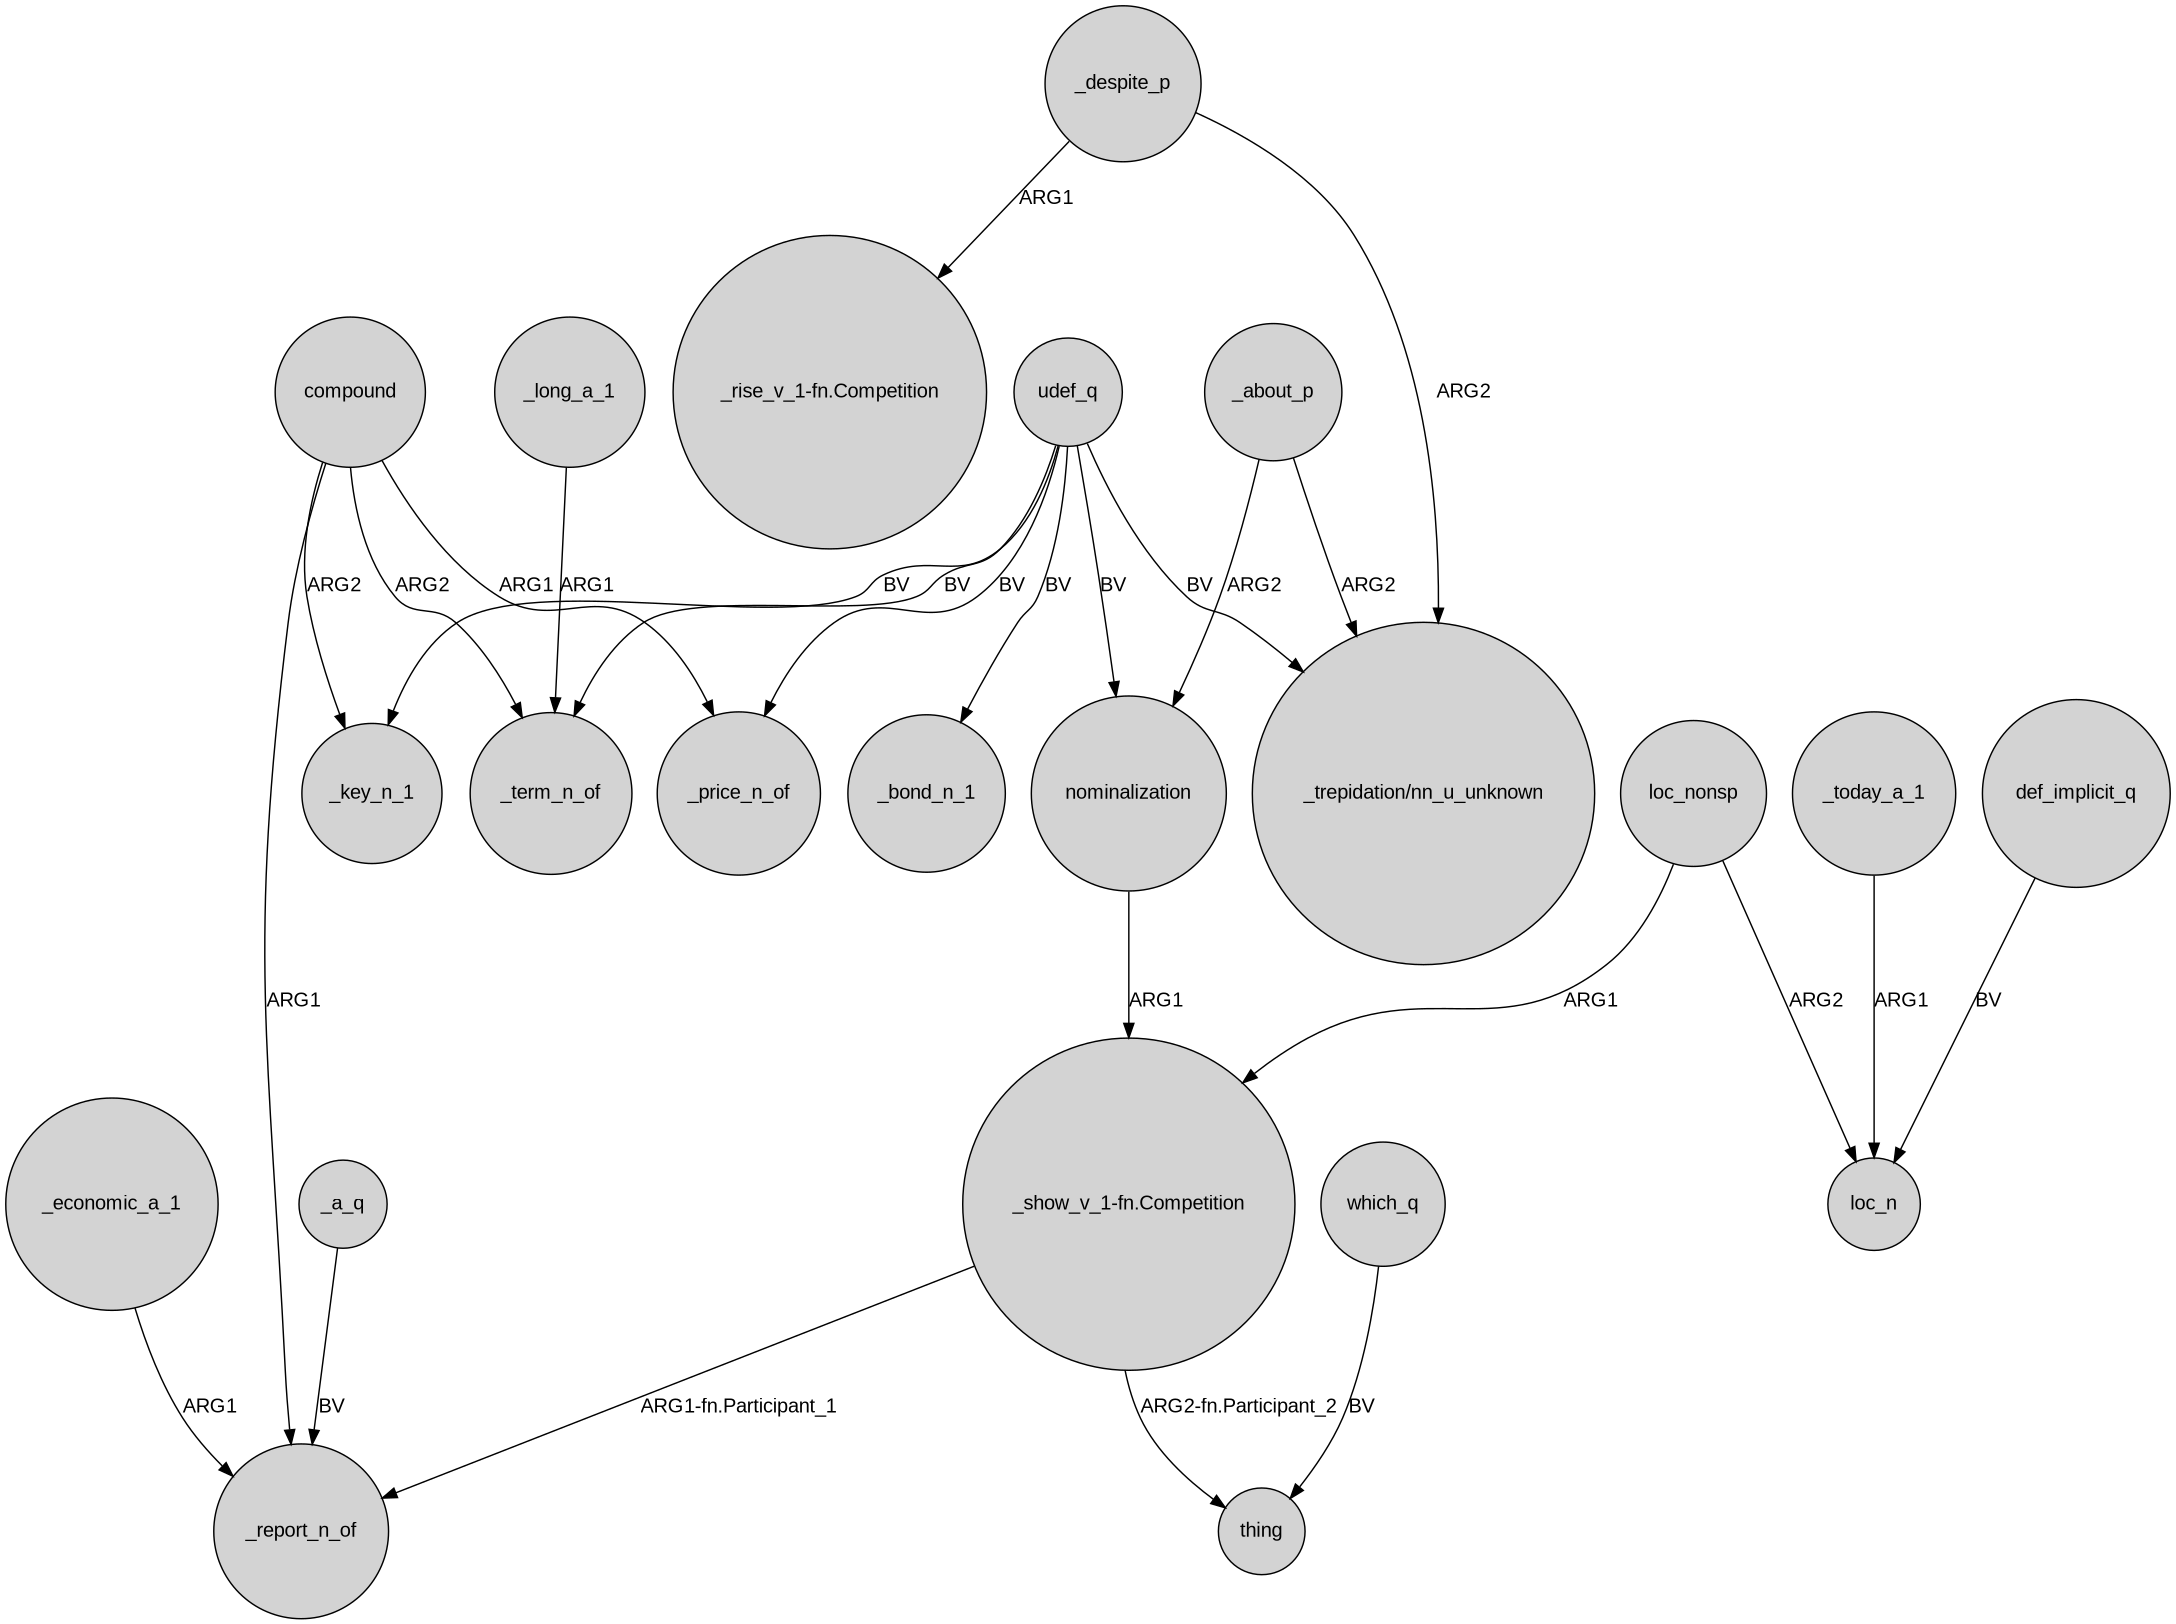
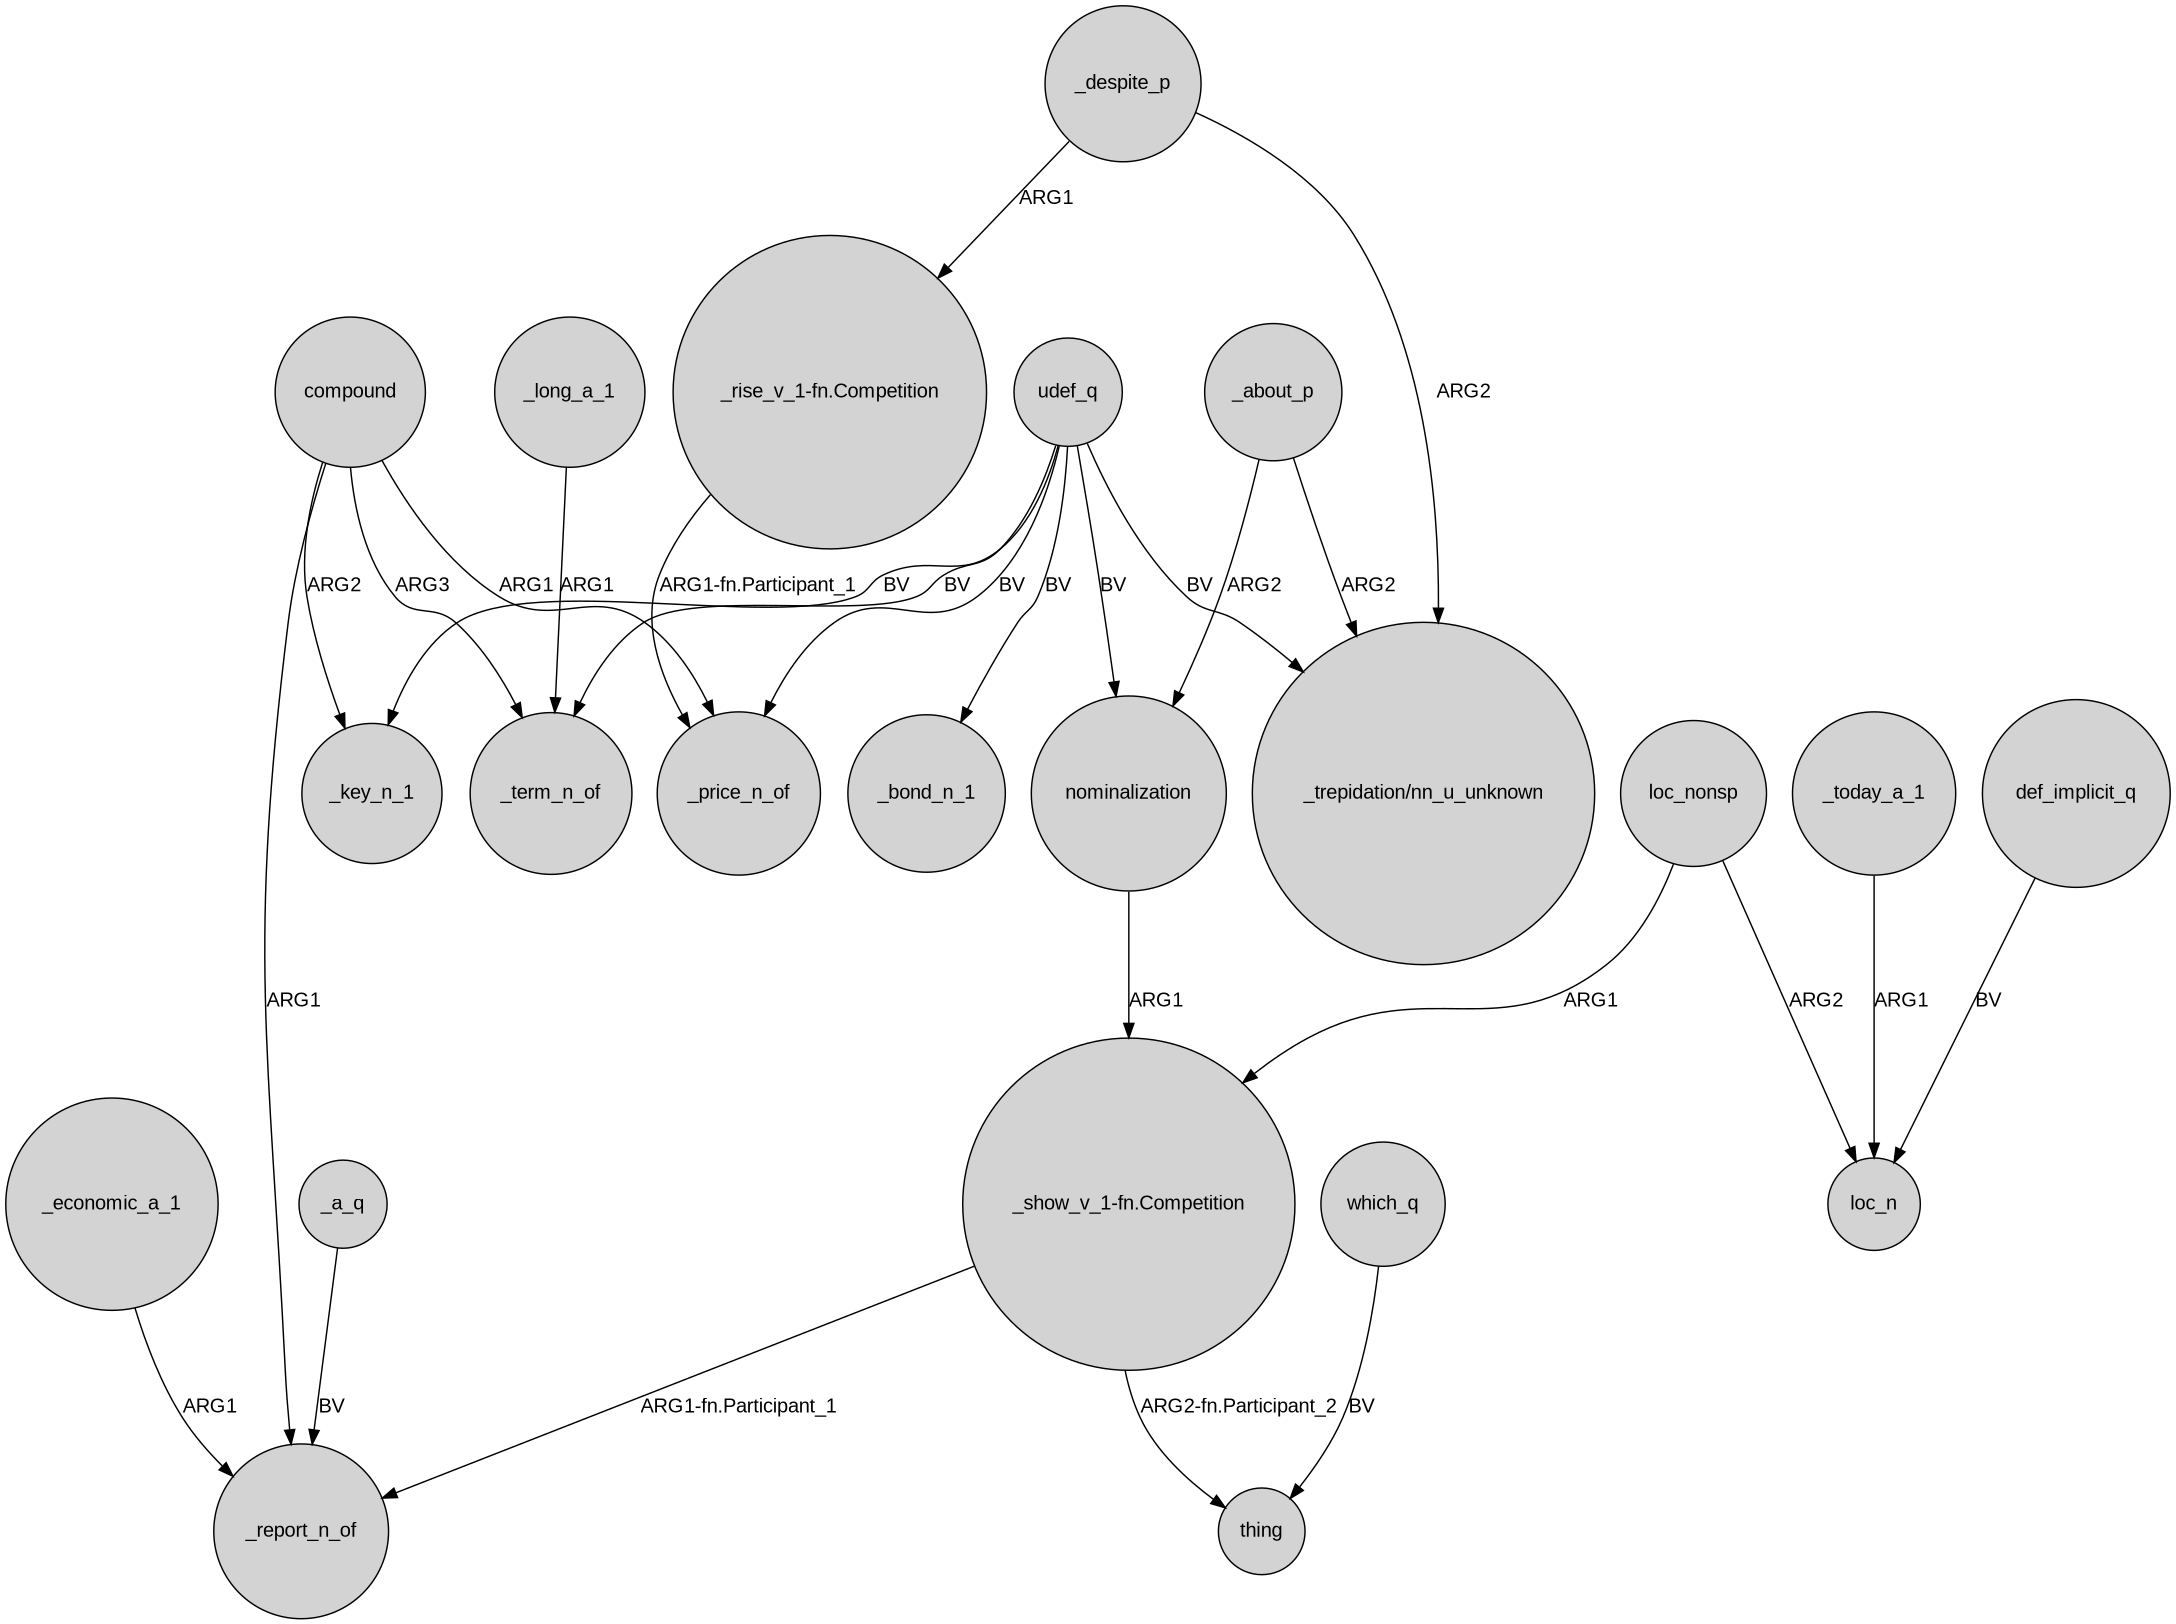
(422, 586) -> (422, 586)
none -> (654, 594)
